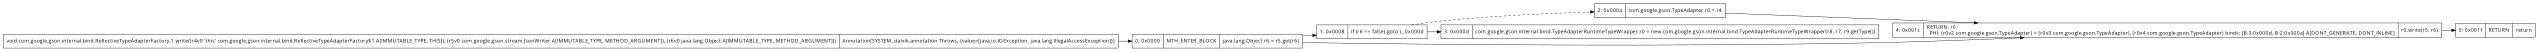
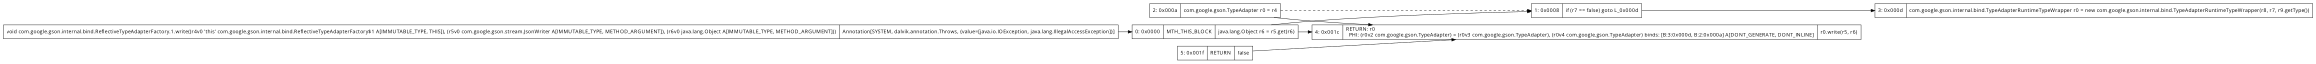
(1501, 16) -> (1404, 11)
(2447, 30) -> (1352, 45)
(2524, 30) -> (1244, 53)
(1387, 32) -> (1602, 10)
(1192, 41) -> (1189, 32)
